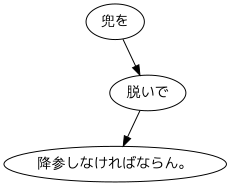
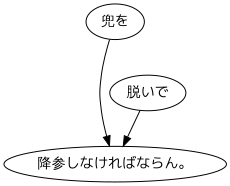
(129, 53) -> (100, 88)
